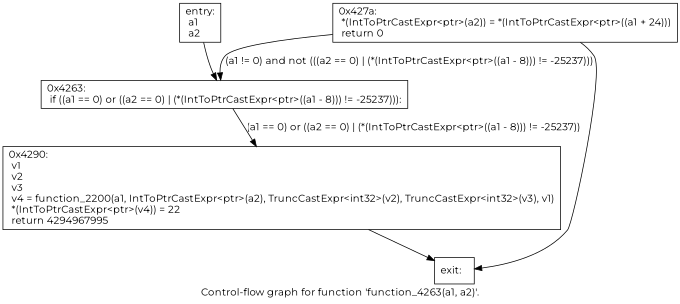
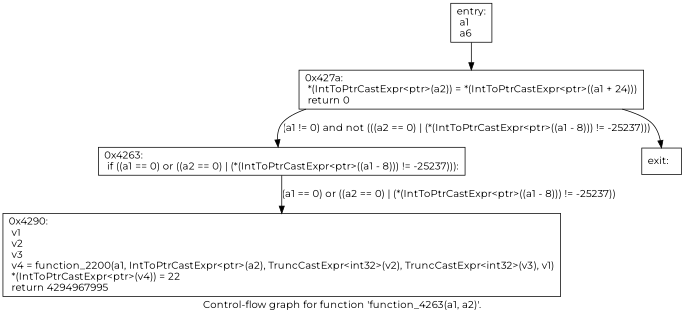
(193, 33) -> (464, 33)
(208, 58) -> (471, 53)
(398, 244) -> none
